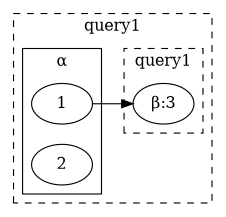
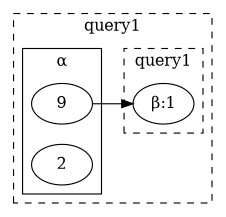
(62, 104) -> (62, 104)
(164, 104) -> (164, 104)
